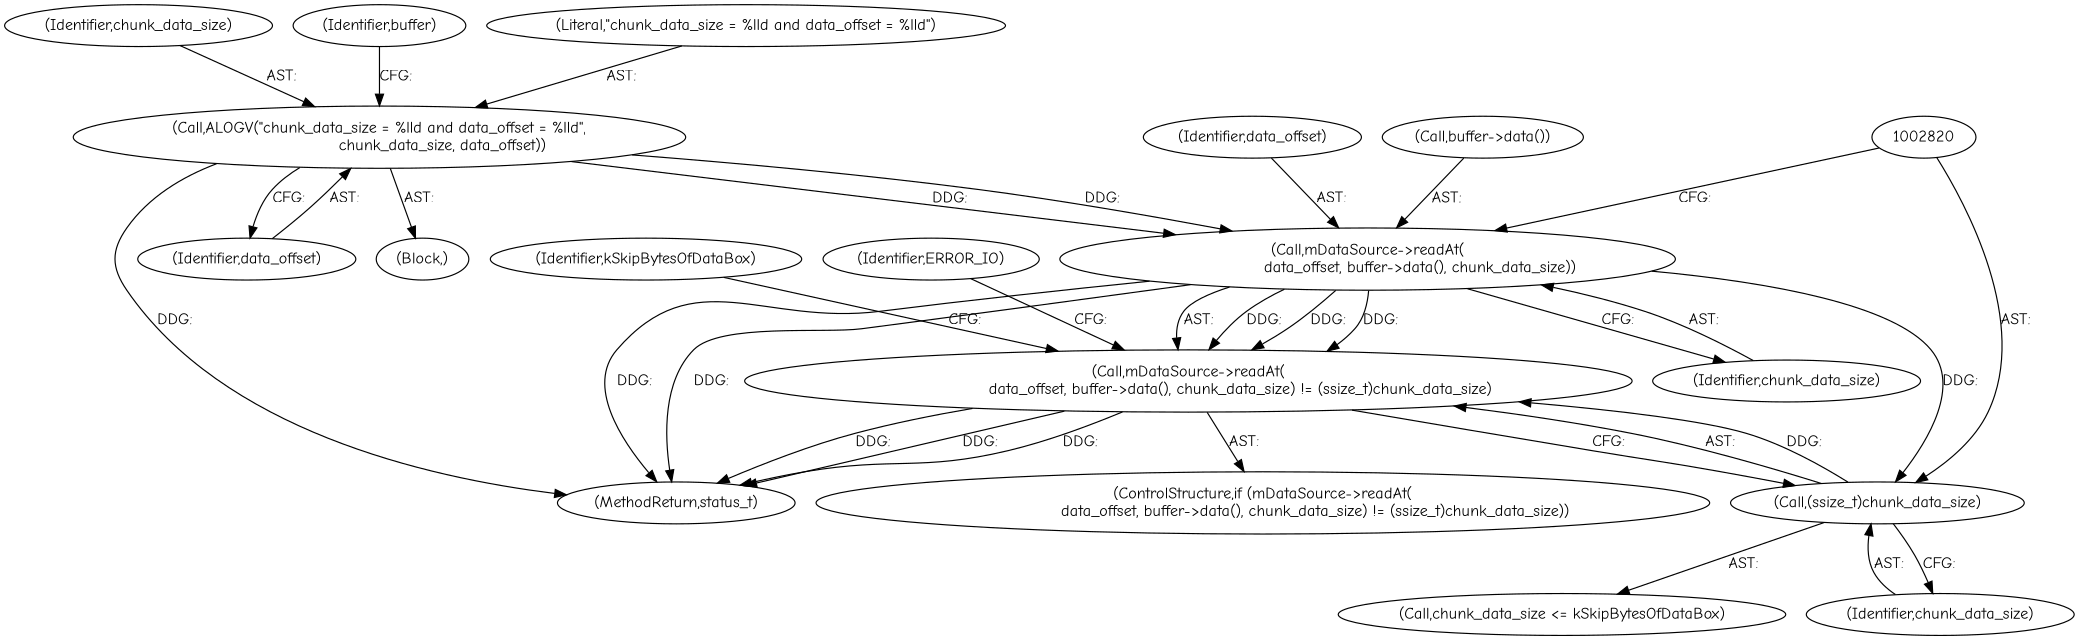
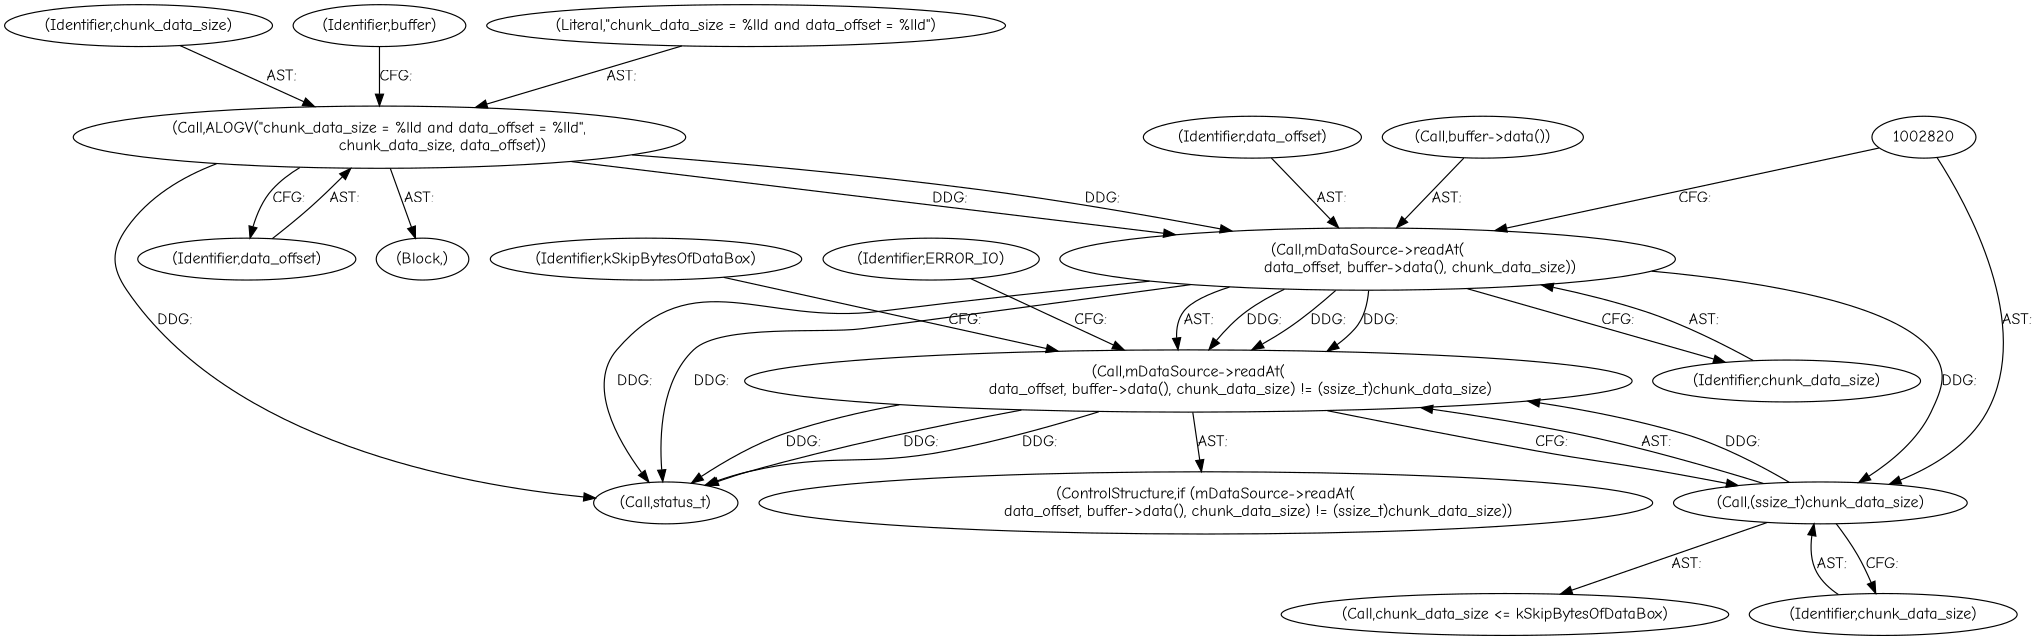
(676, 503) -> (666, 503)
